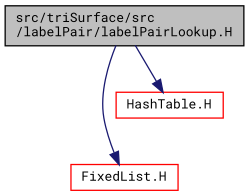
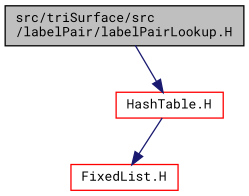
(103, 99) -> (151, 136)
